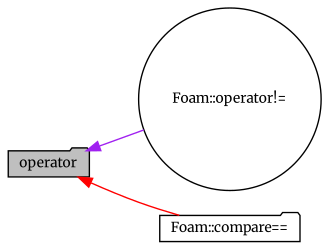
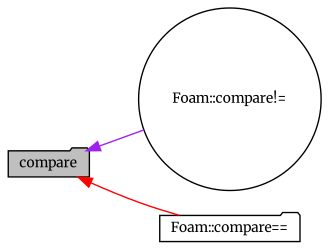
(230, 99) -> (230, 99)
(49, 164) -> (49, 164)
